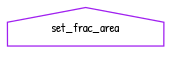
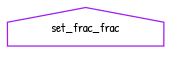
(86, 29) -> (86, 29)
